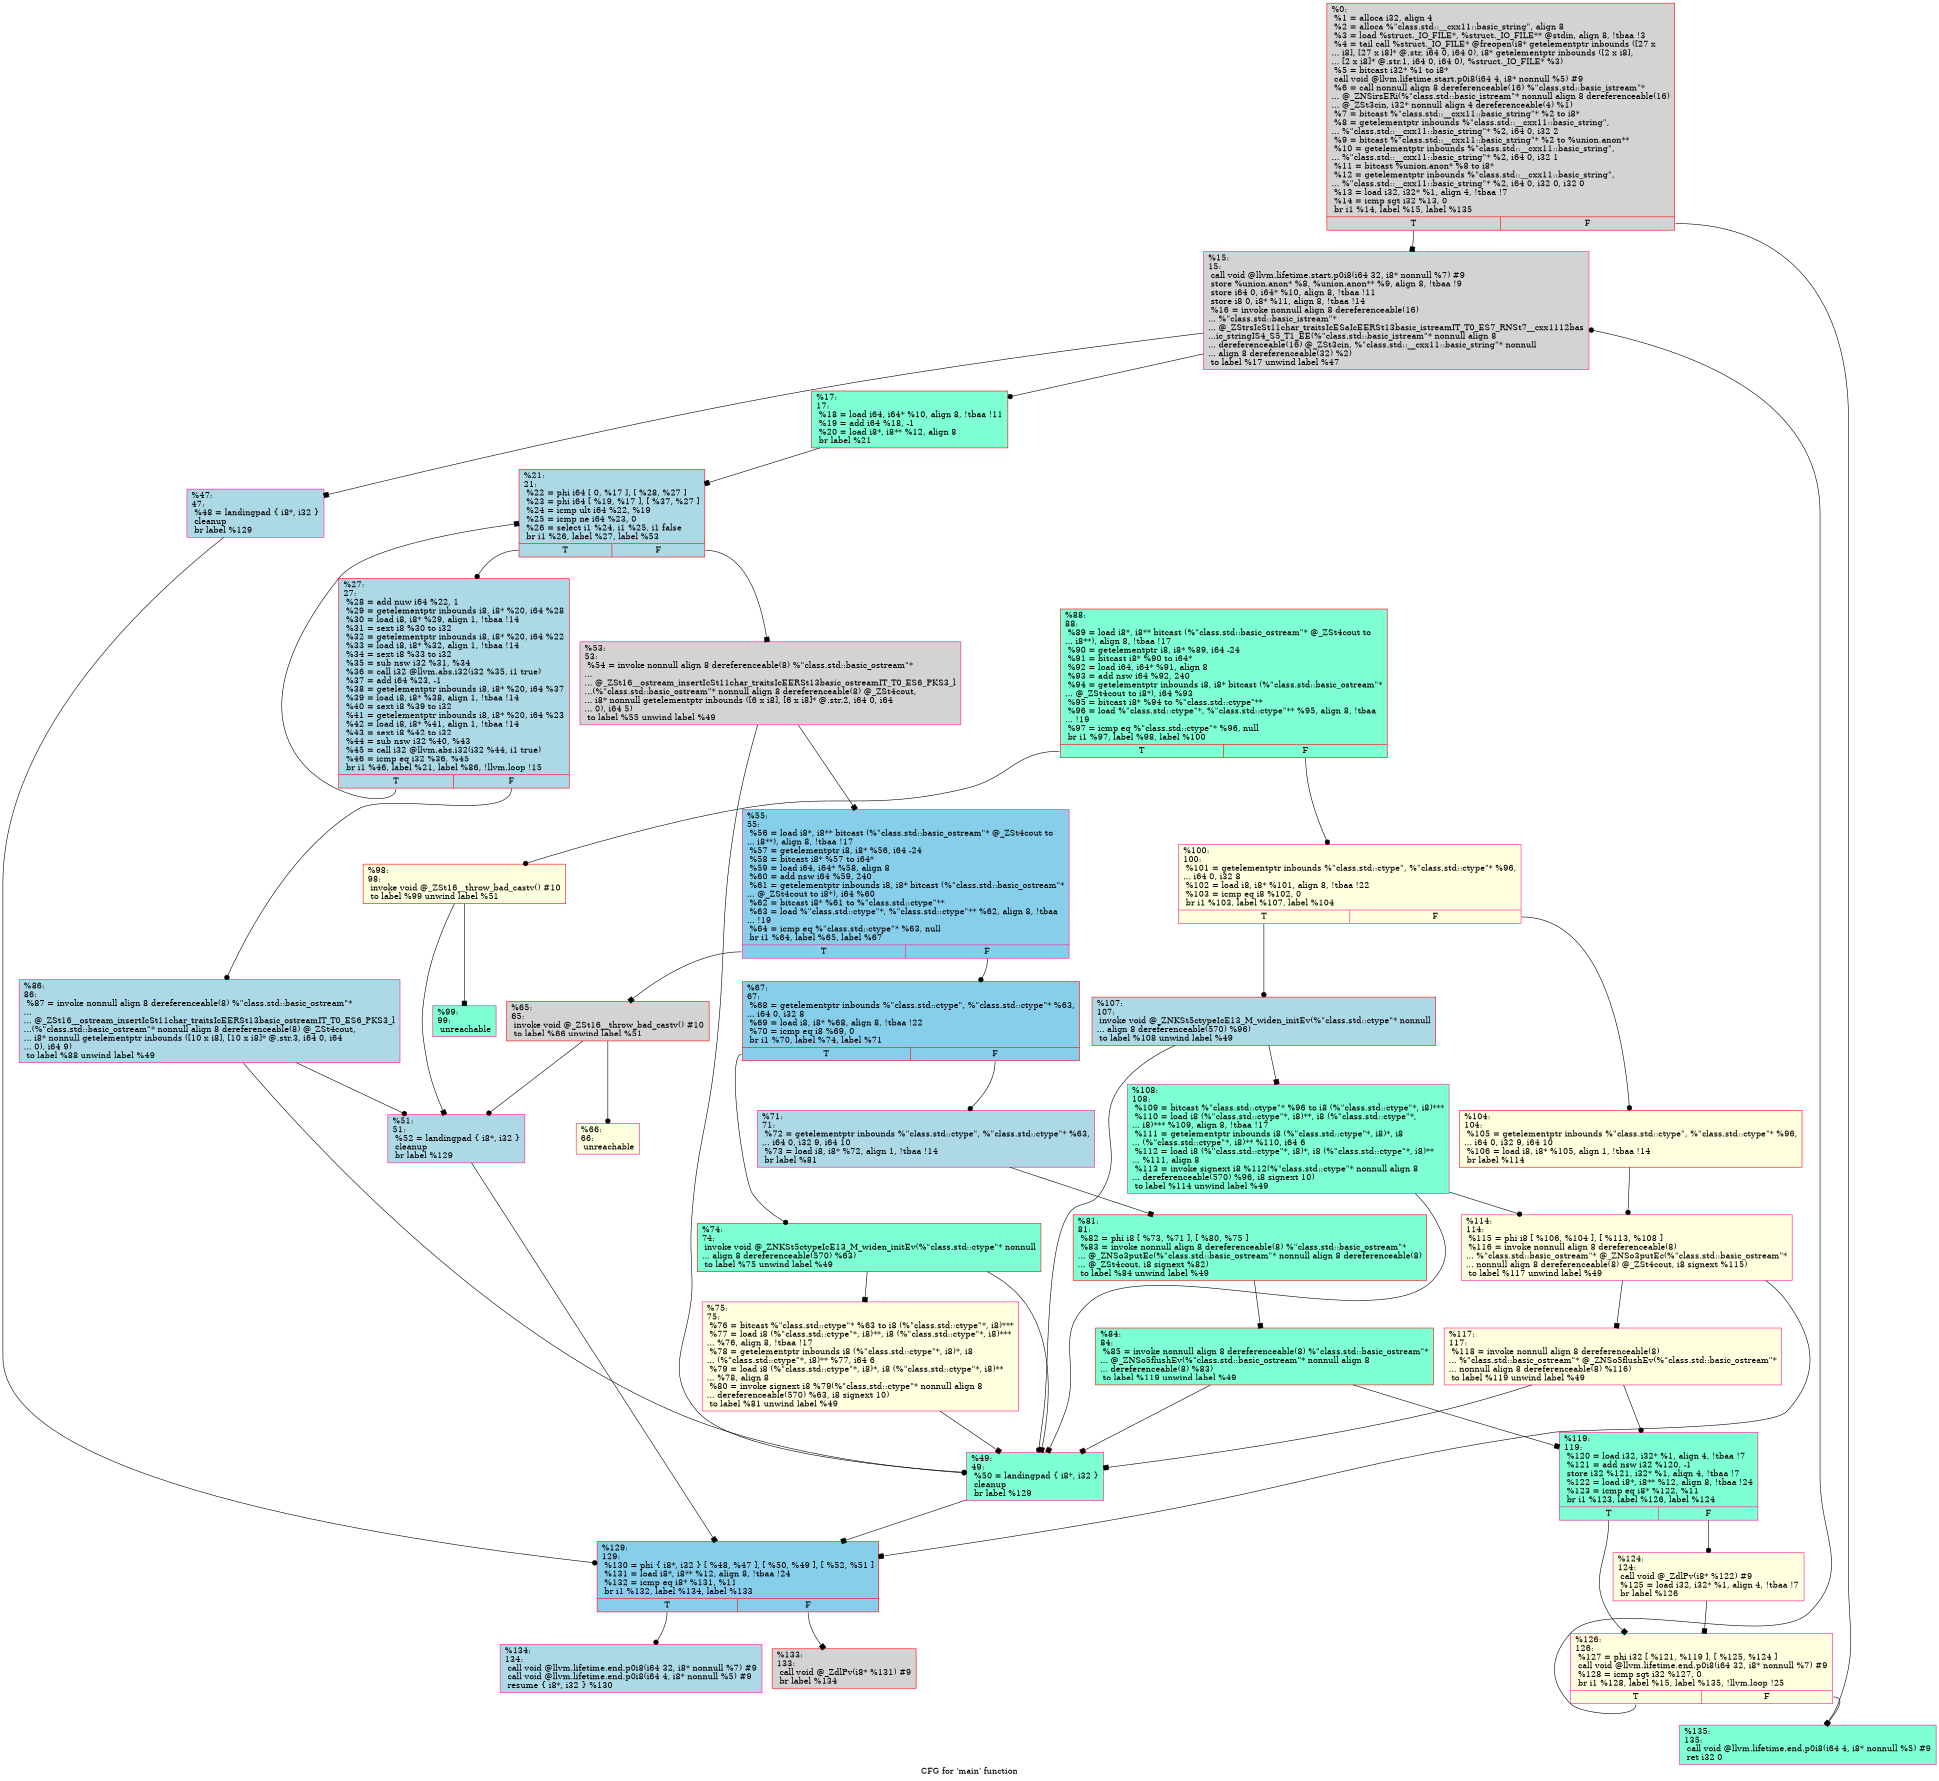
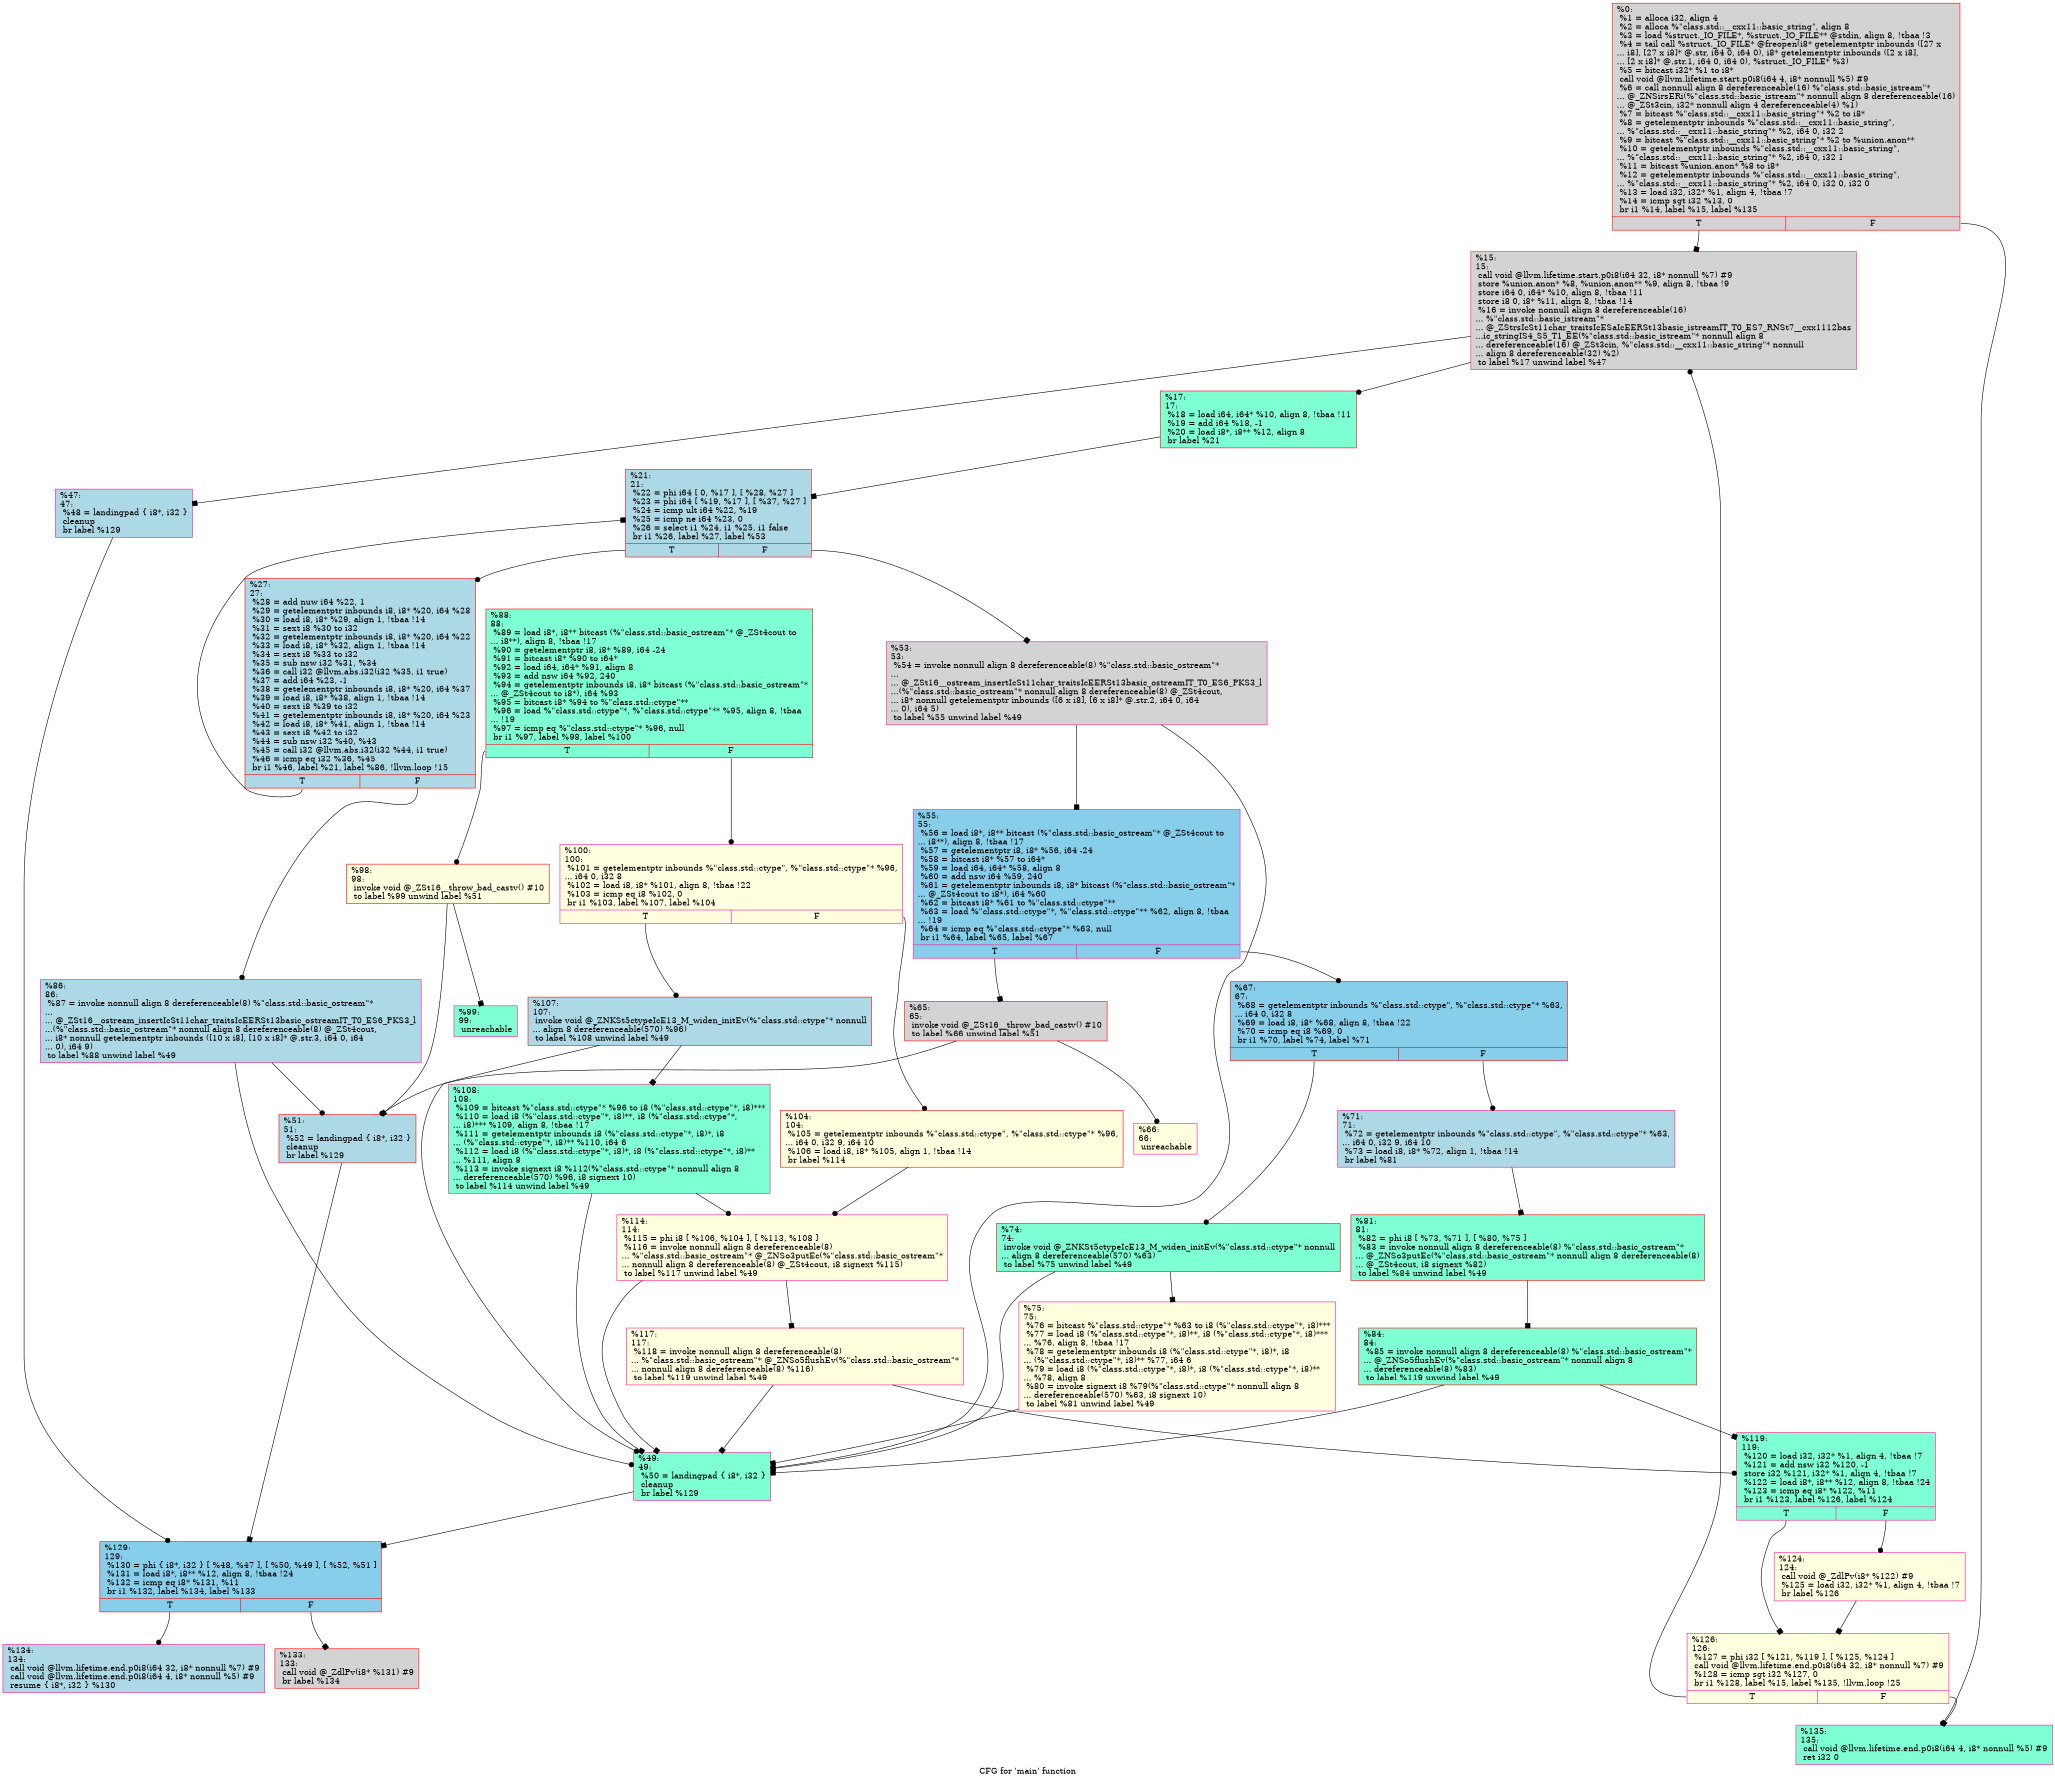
(456, 1139) -> (347, 1139)
(1409, 1457) -> (604, 1366)
